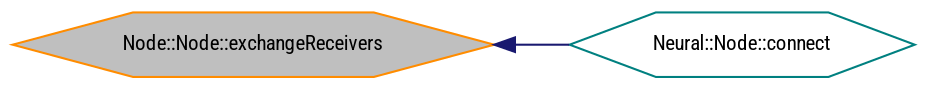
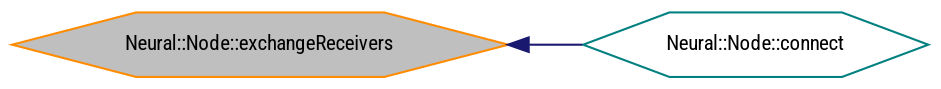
(253, 45) -> (260, 45)
